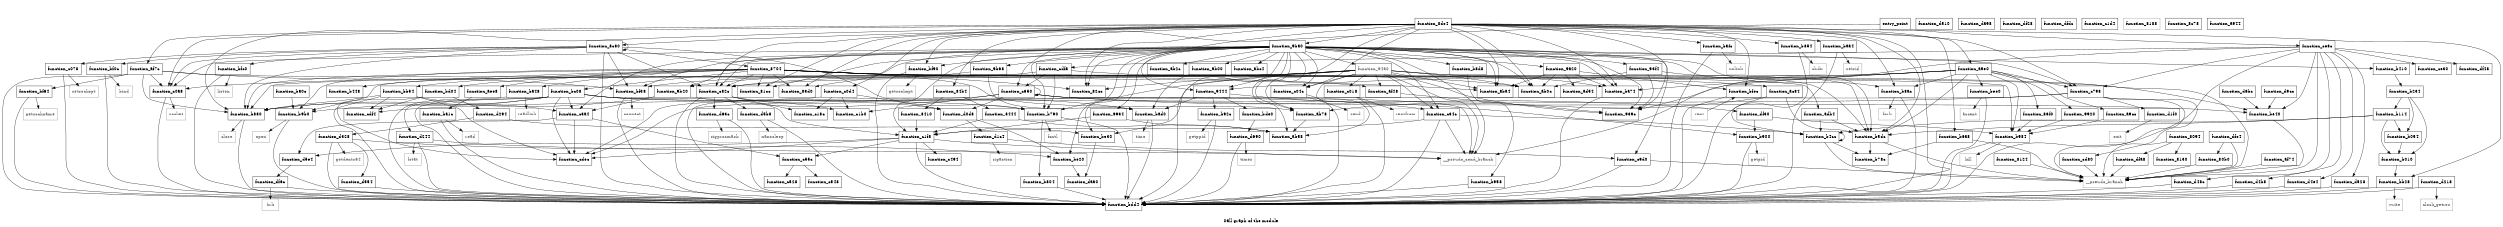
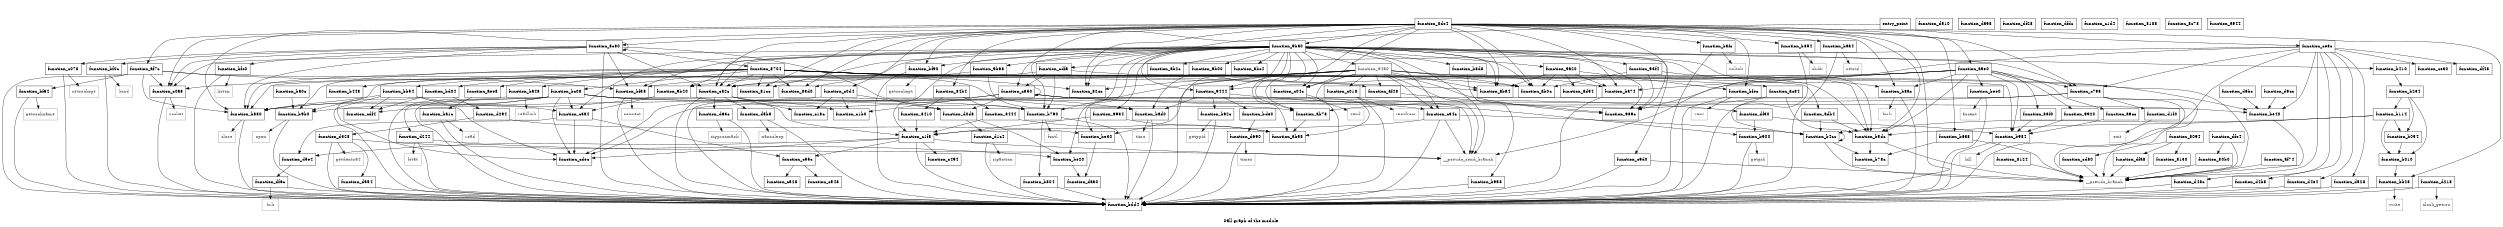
(1462, 53) -> none
(1716, 107) -> (1721, 102)
(1309, 151) -> (1029, 192)
